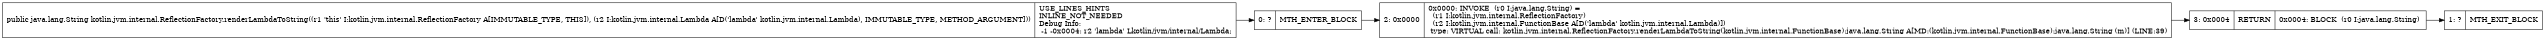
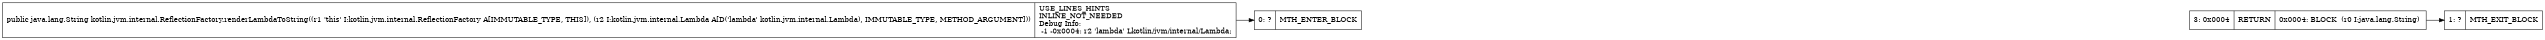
(1776, 20) -> none
